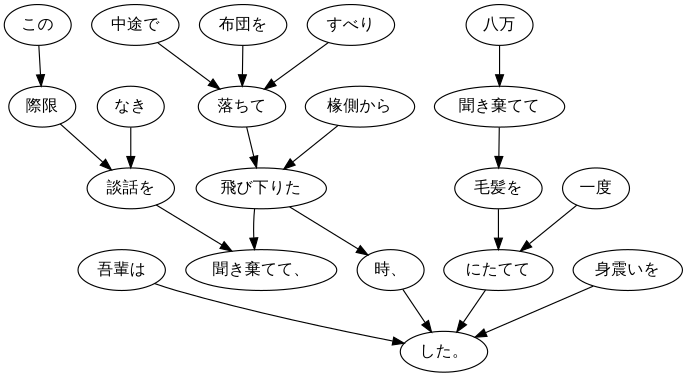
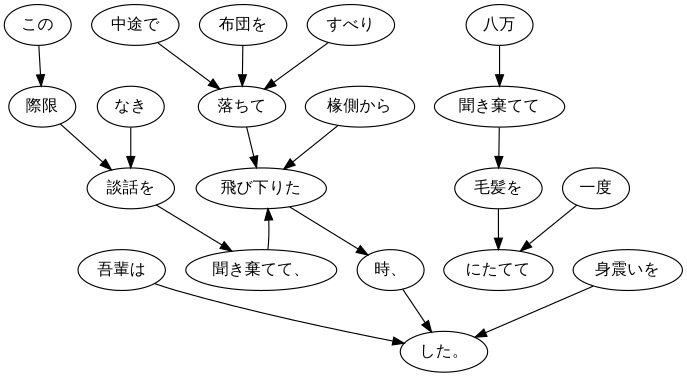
(254, 223) -> (269, 235)
(474, 306) -> none
